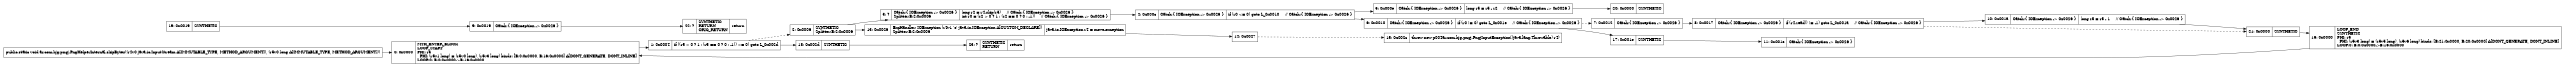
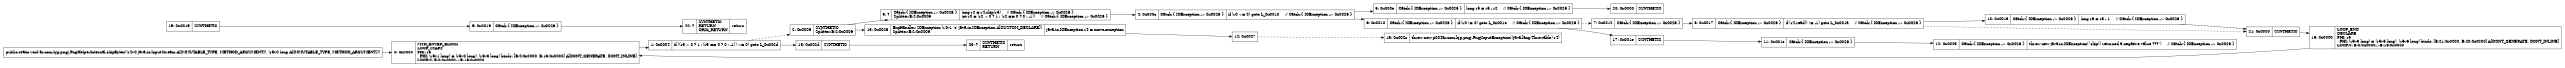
(2349, 34) -> (2347, 34)
none -> (2085, 44)
